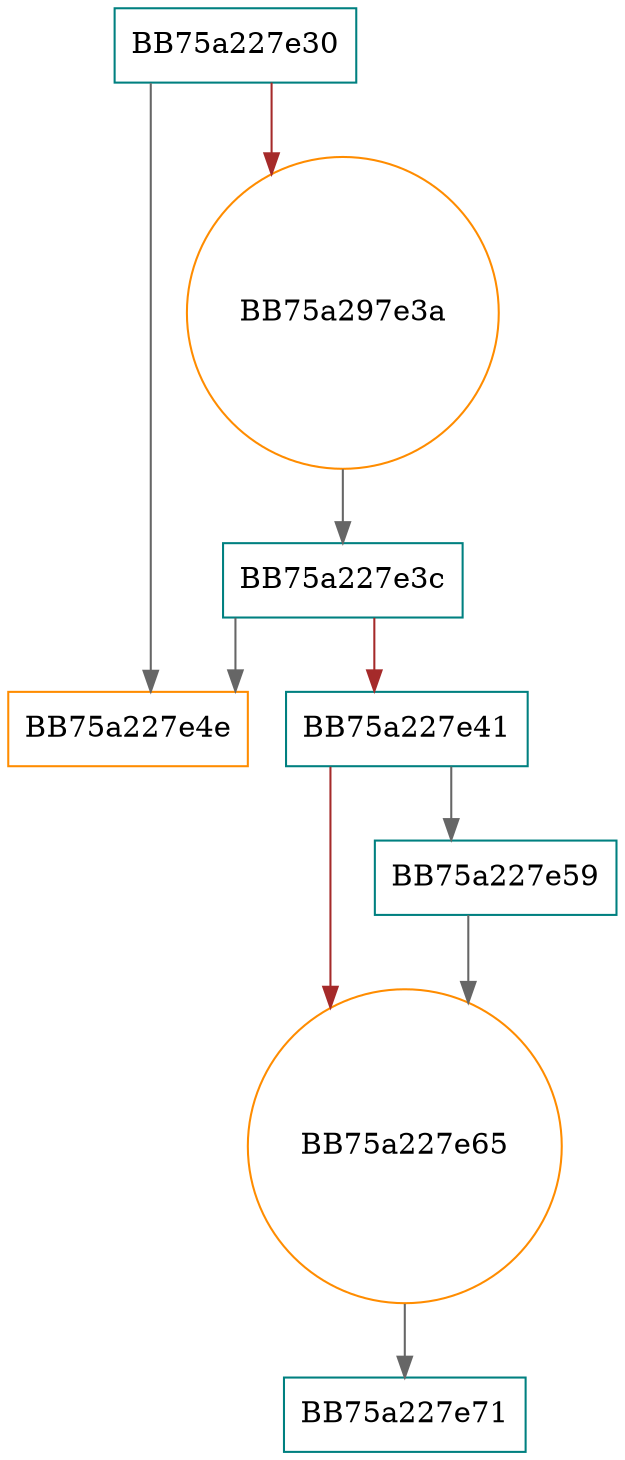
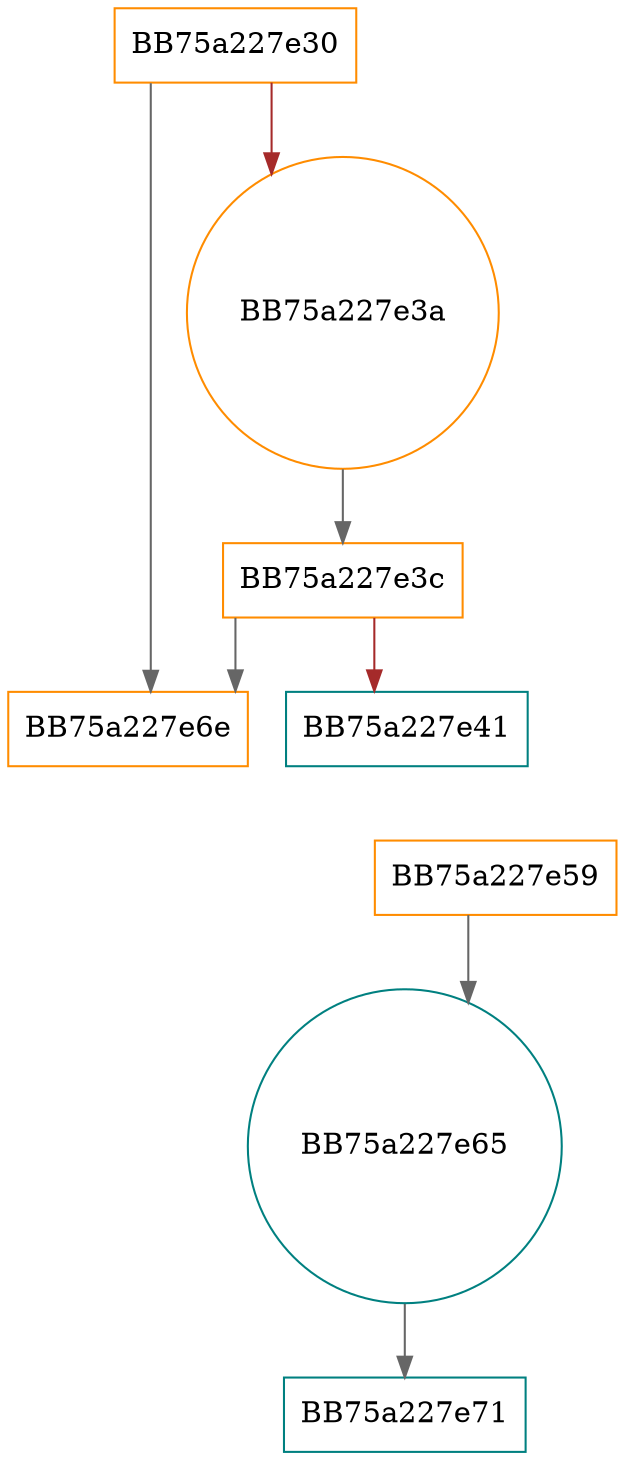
(235, 45) -> (235, 45)
(343, 313) -> (343, 313)
(343, 580) -> (343, 580)
(128, 729) -> (128, 729)
(451, 793) -> none
(330, 877) -> none
(496, 878) -> (496, 878)
(405, 1146) -> (405, 1146)
